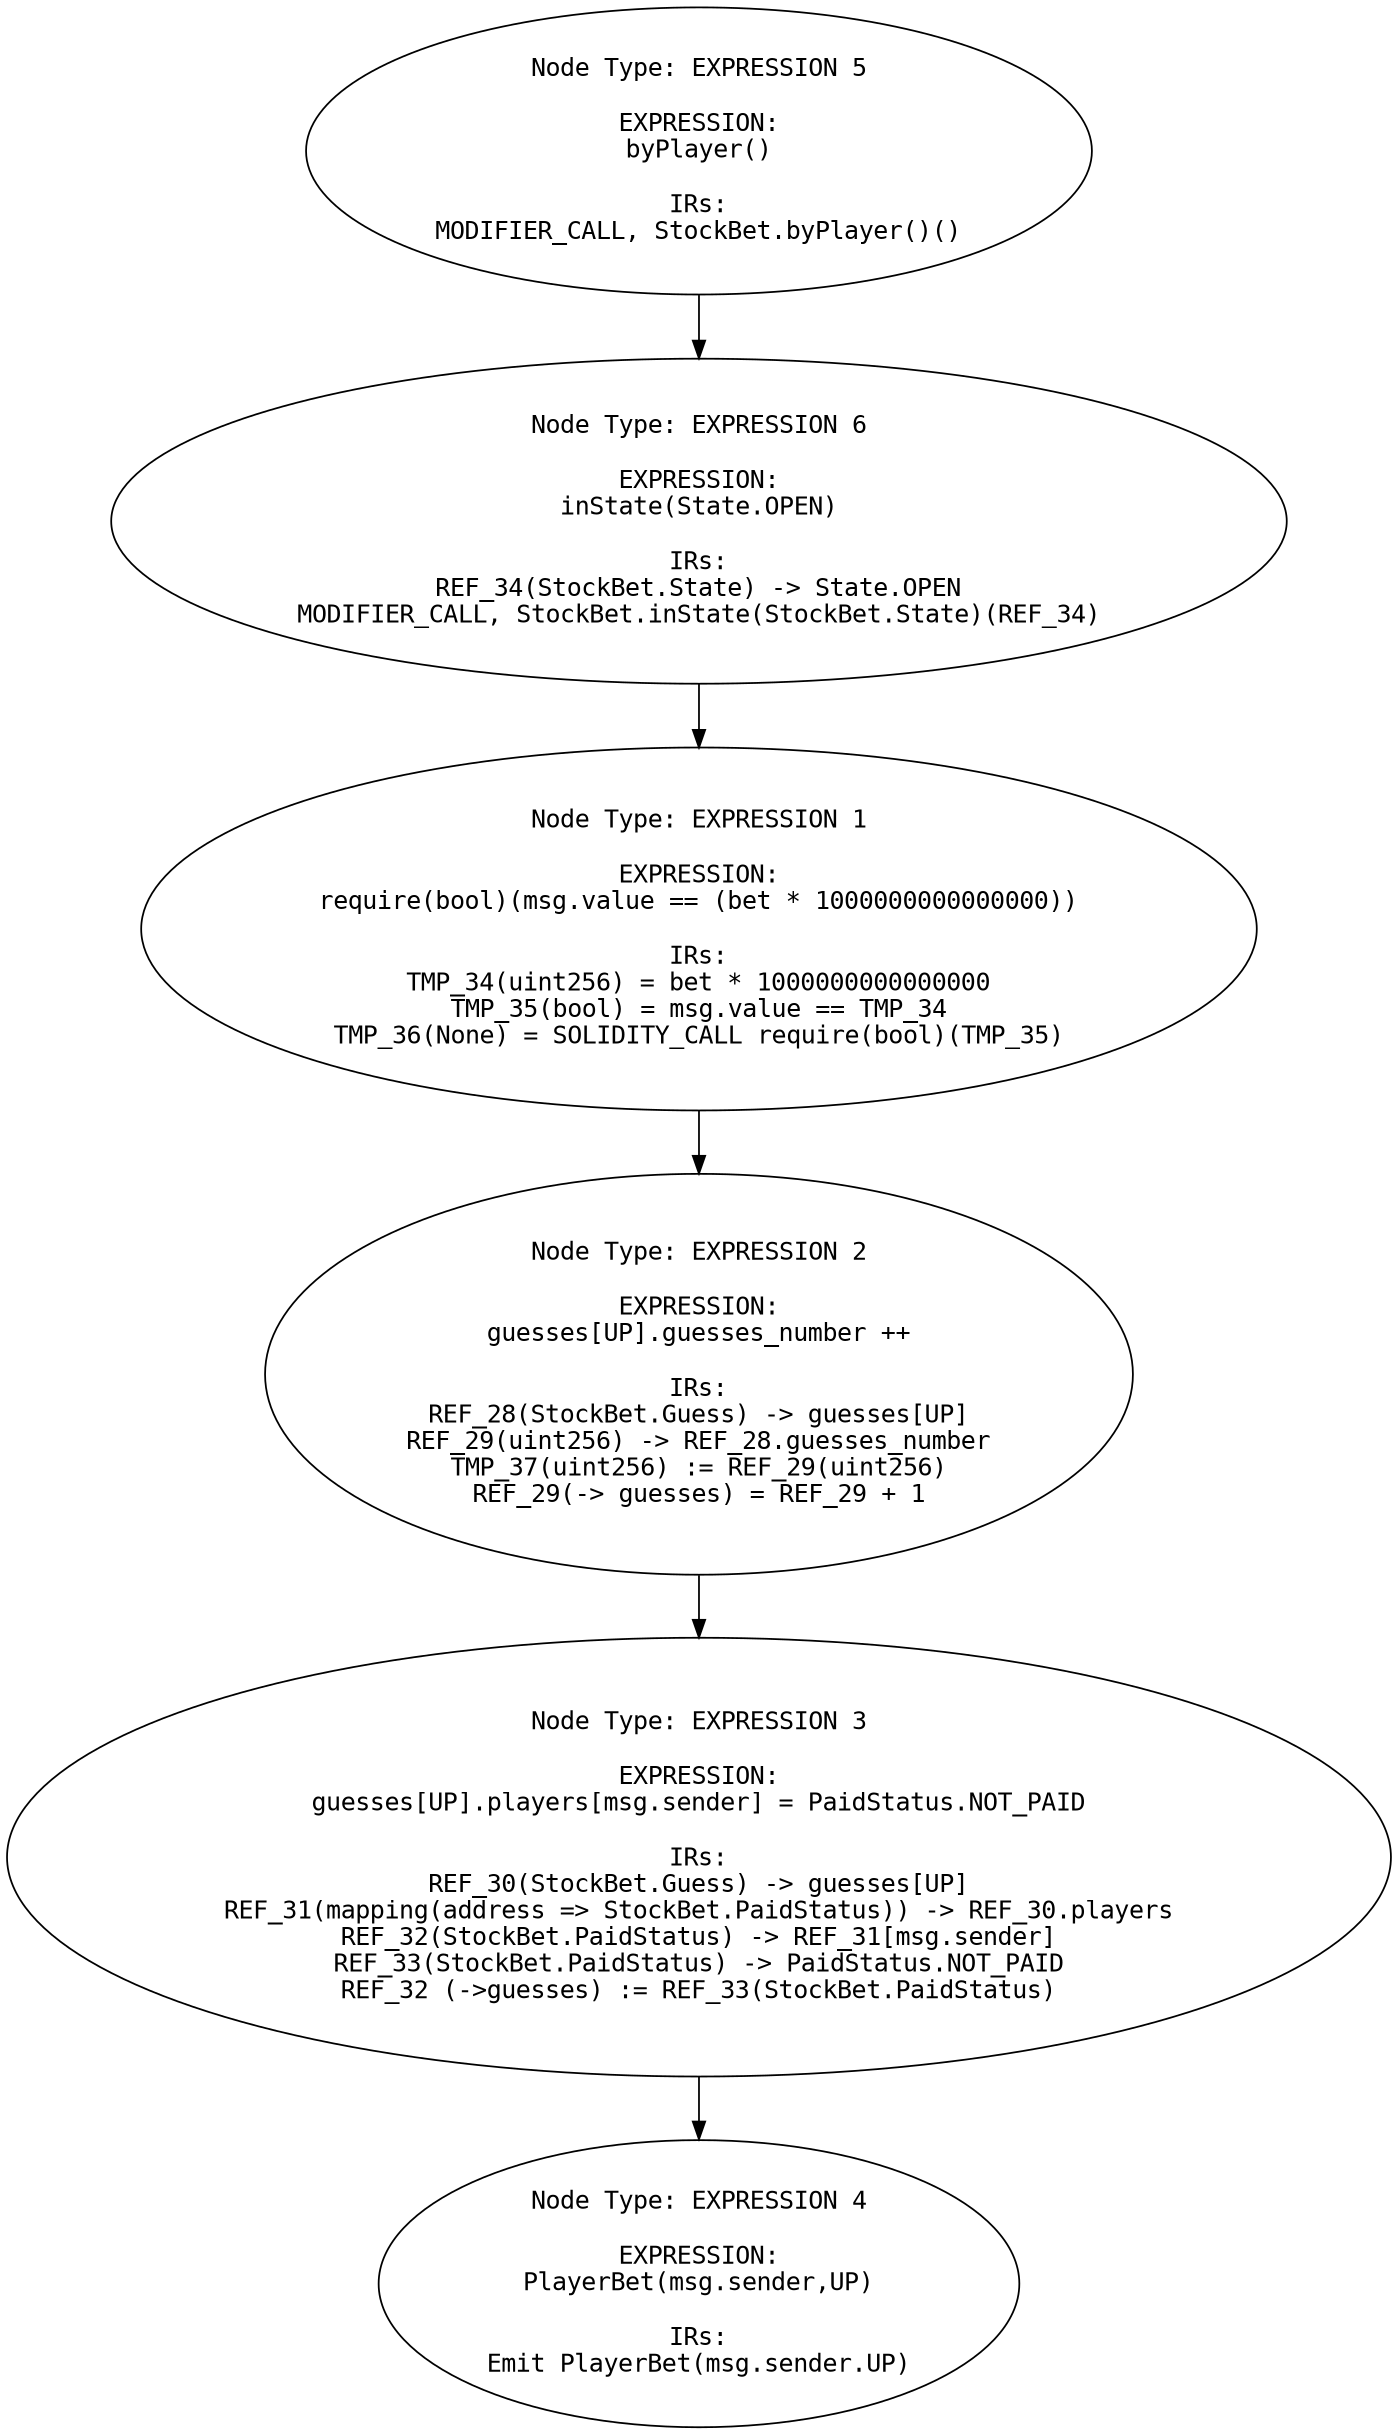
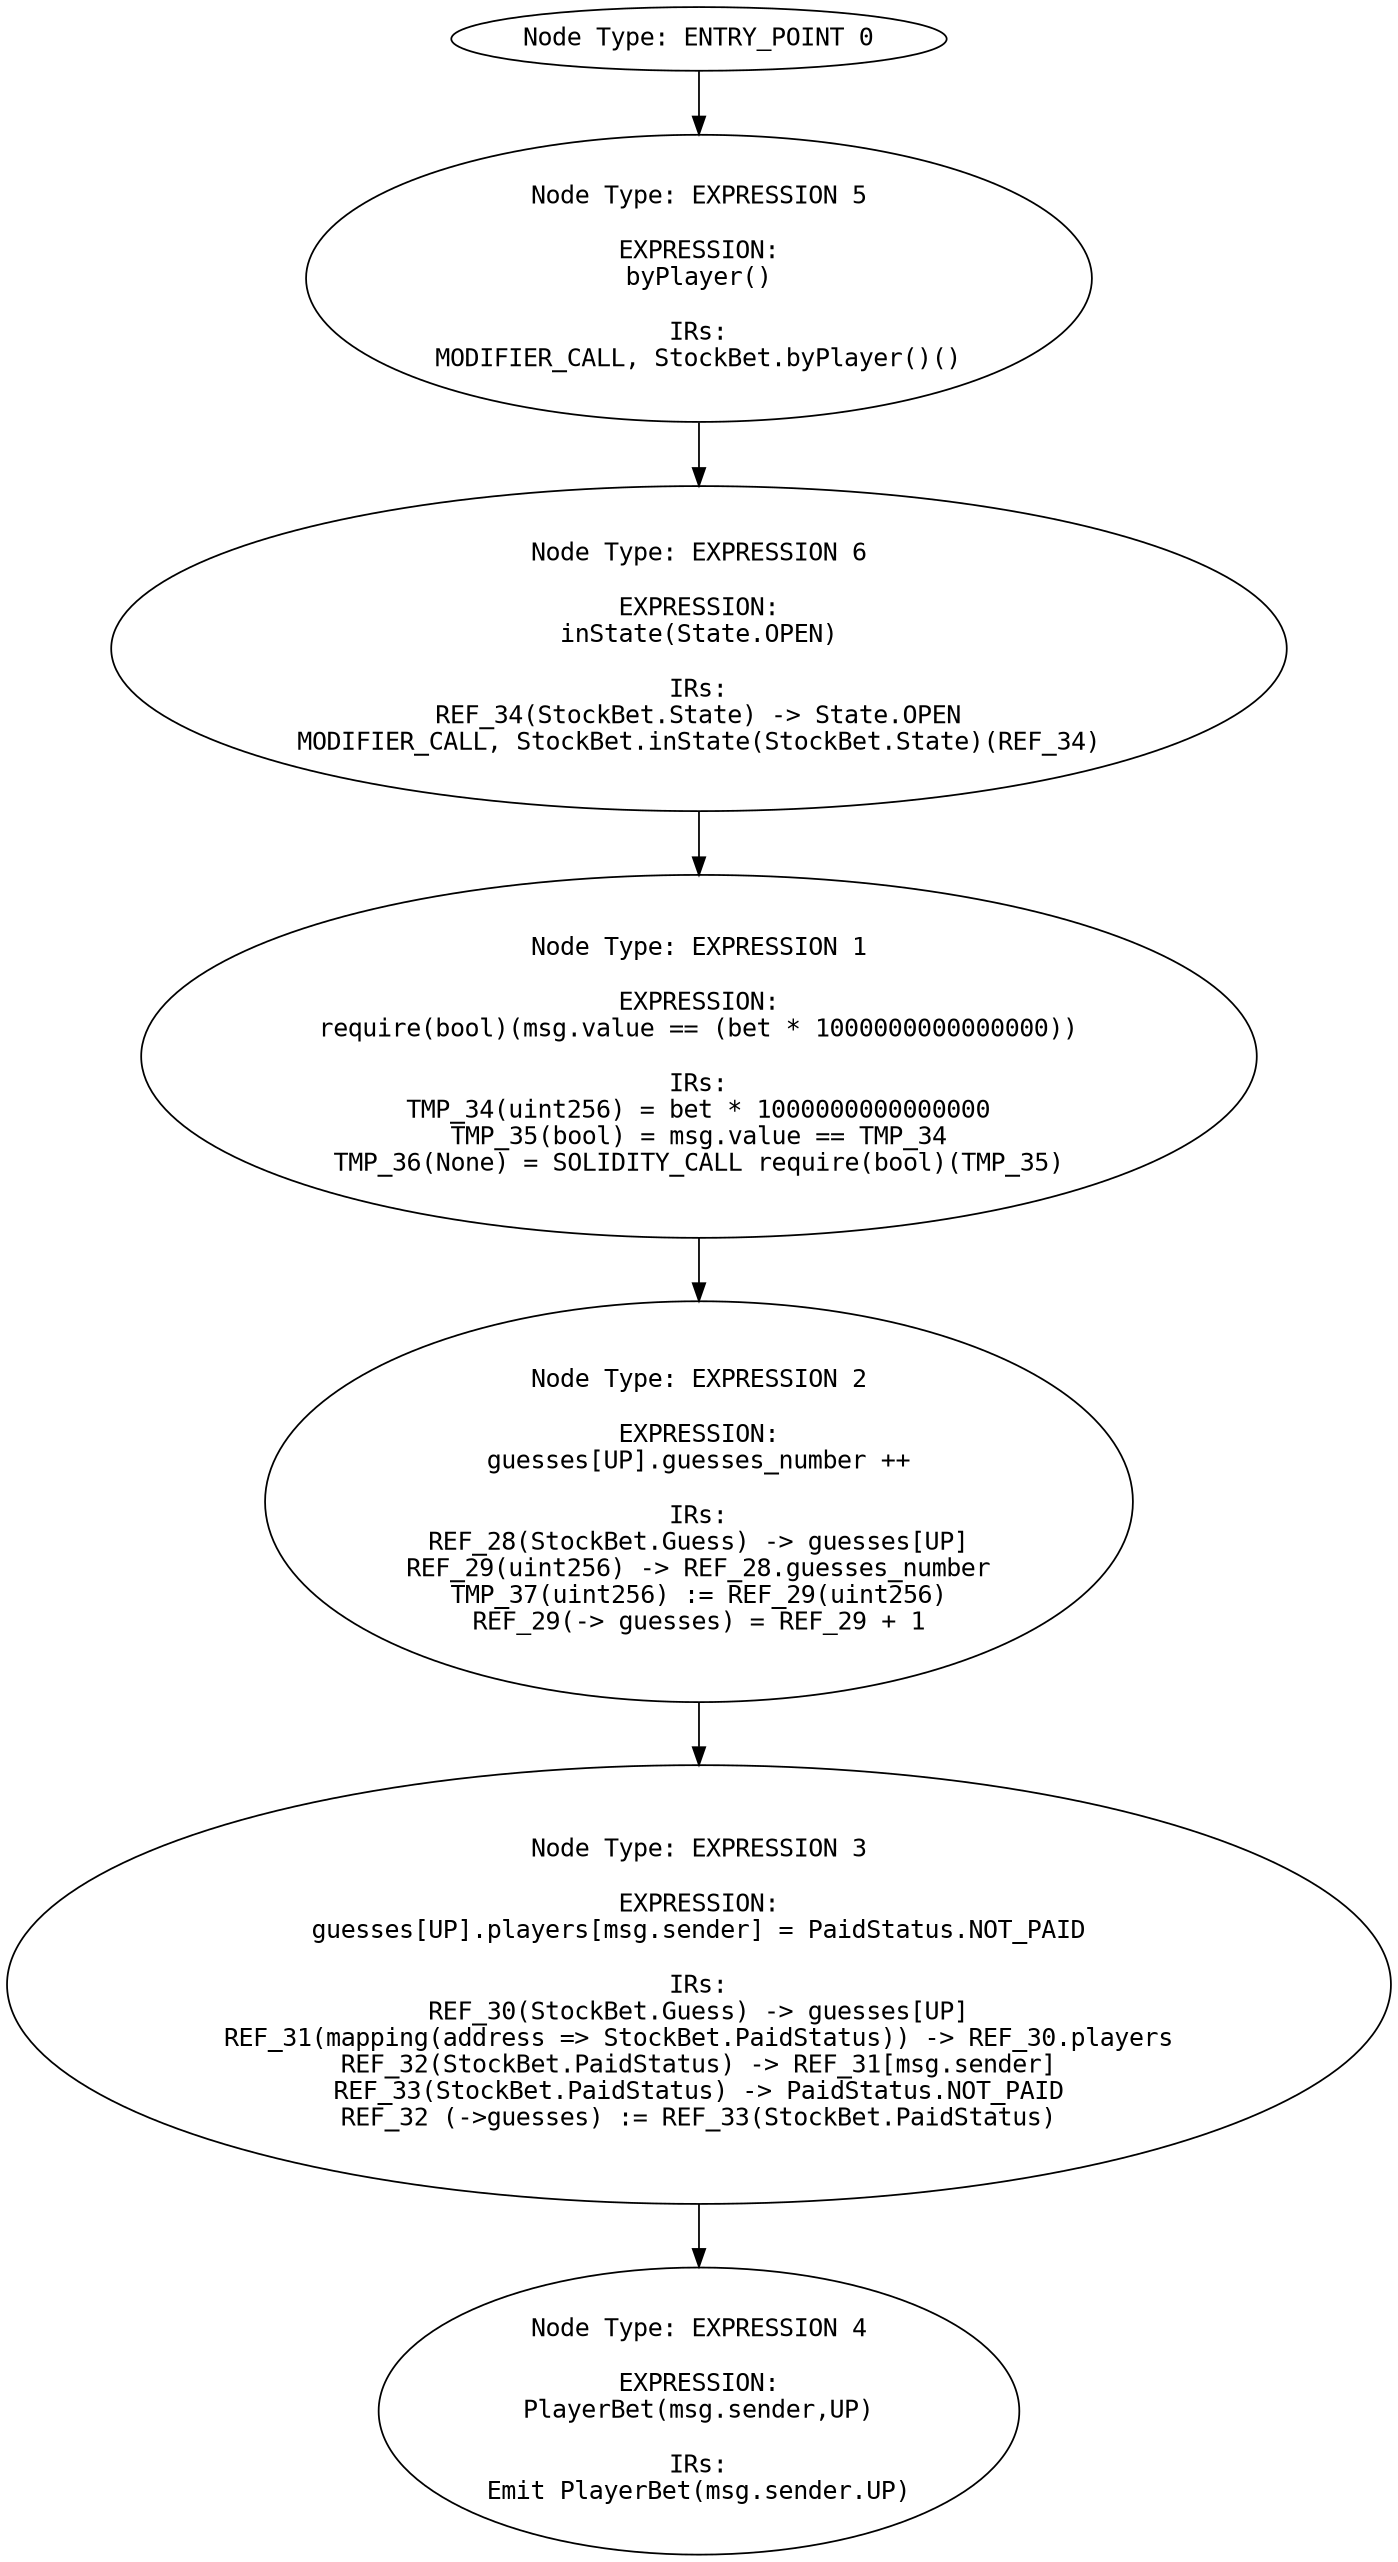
none -> (699, 39)
